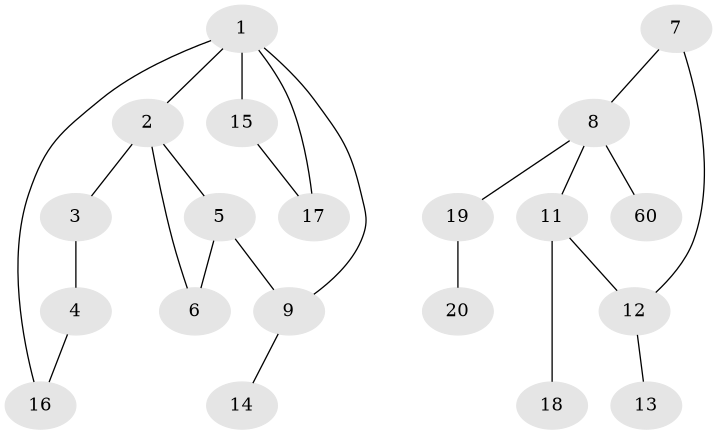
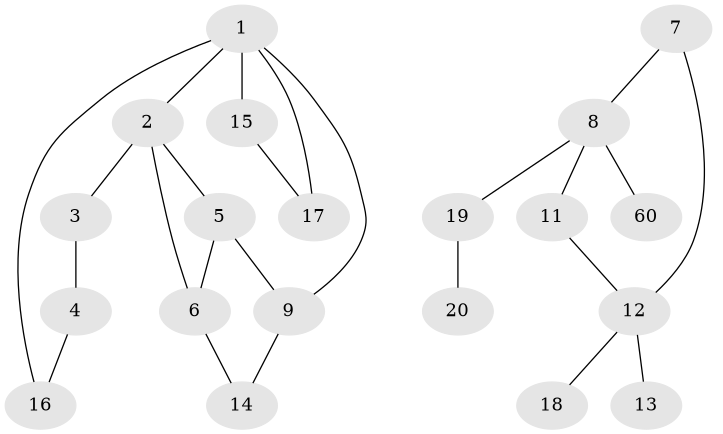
(552, 311) -> (593, 358)
none -> (219, 359)
